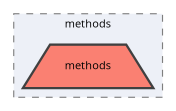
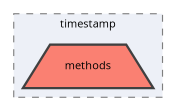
(88, 25) -> (88, 25)
